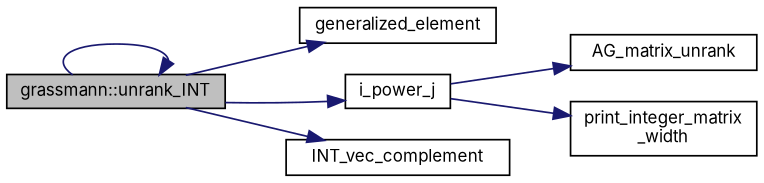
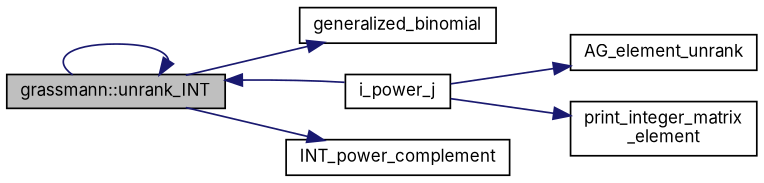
(398, 25) -> (398, 25)
(664, 52) -> (664, 52)
(276, 103) -> (294, 80)
(664, 129) -> (664, 129)
(398, 157) -> (398, 157)
